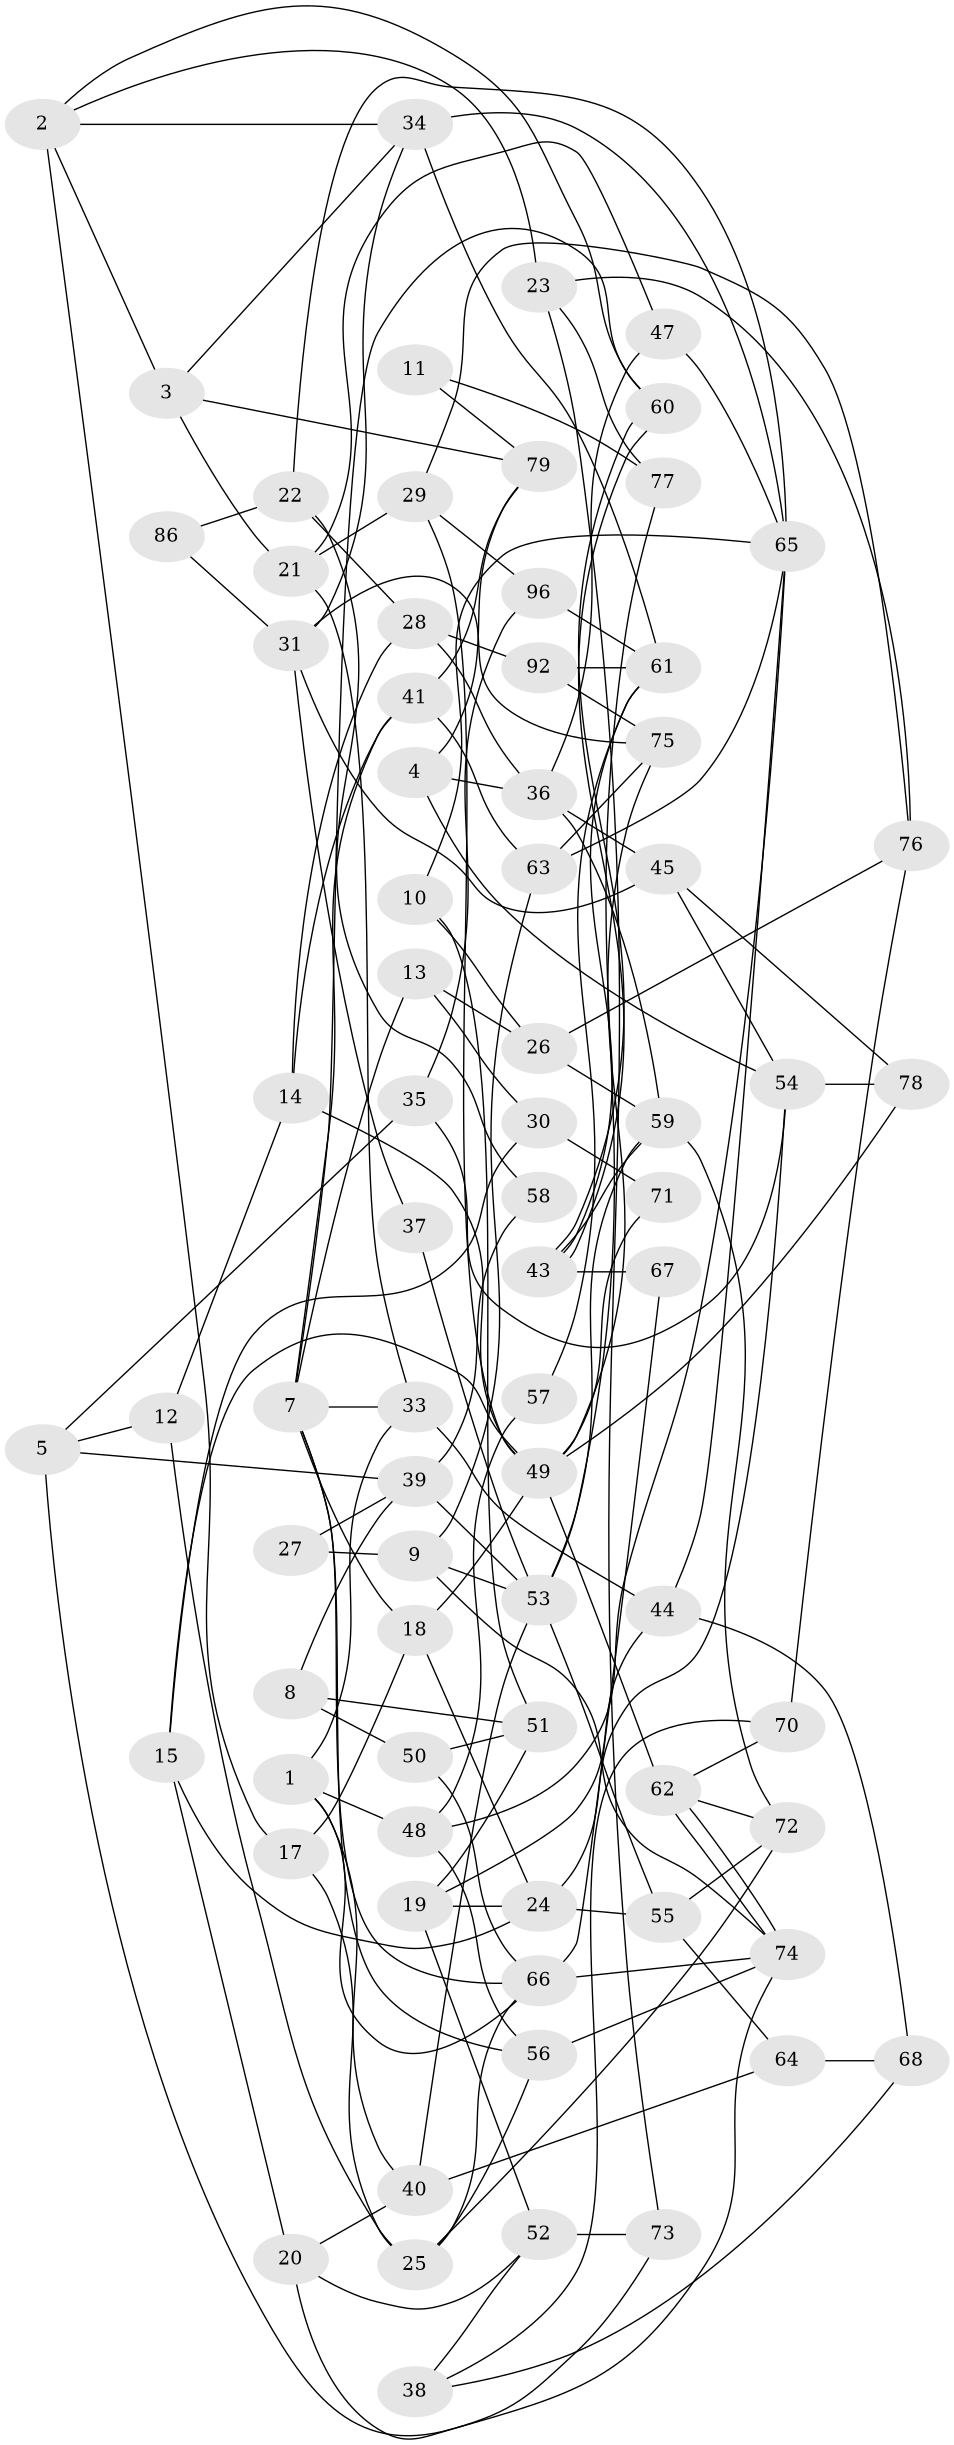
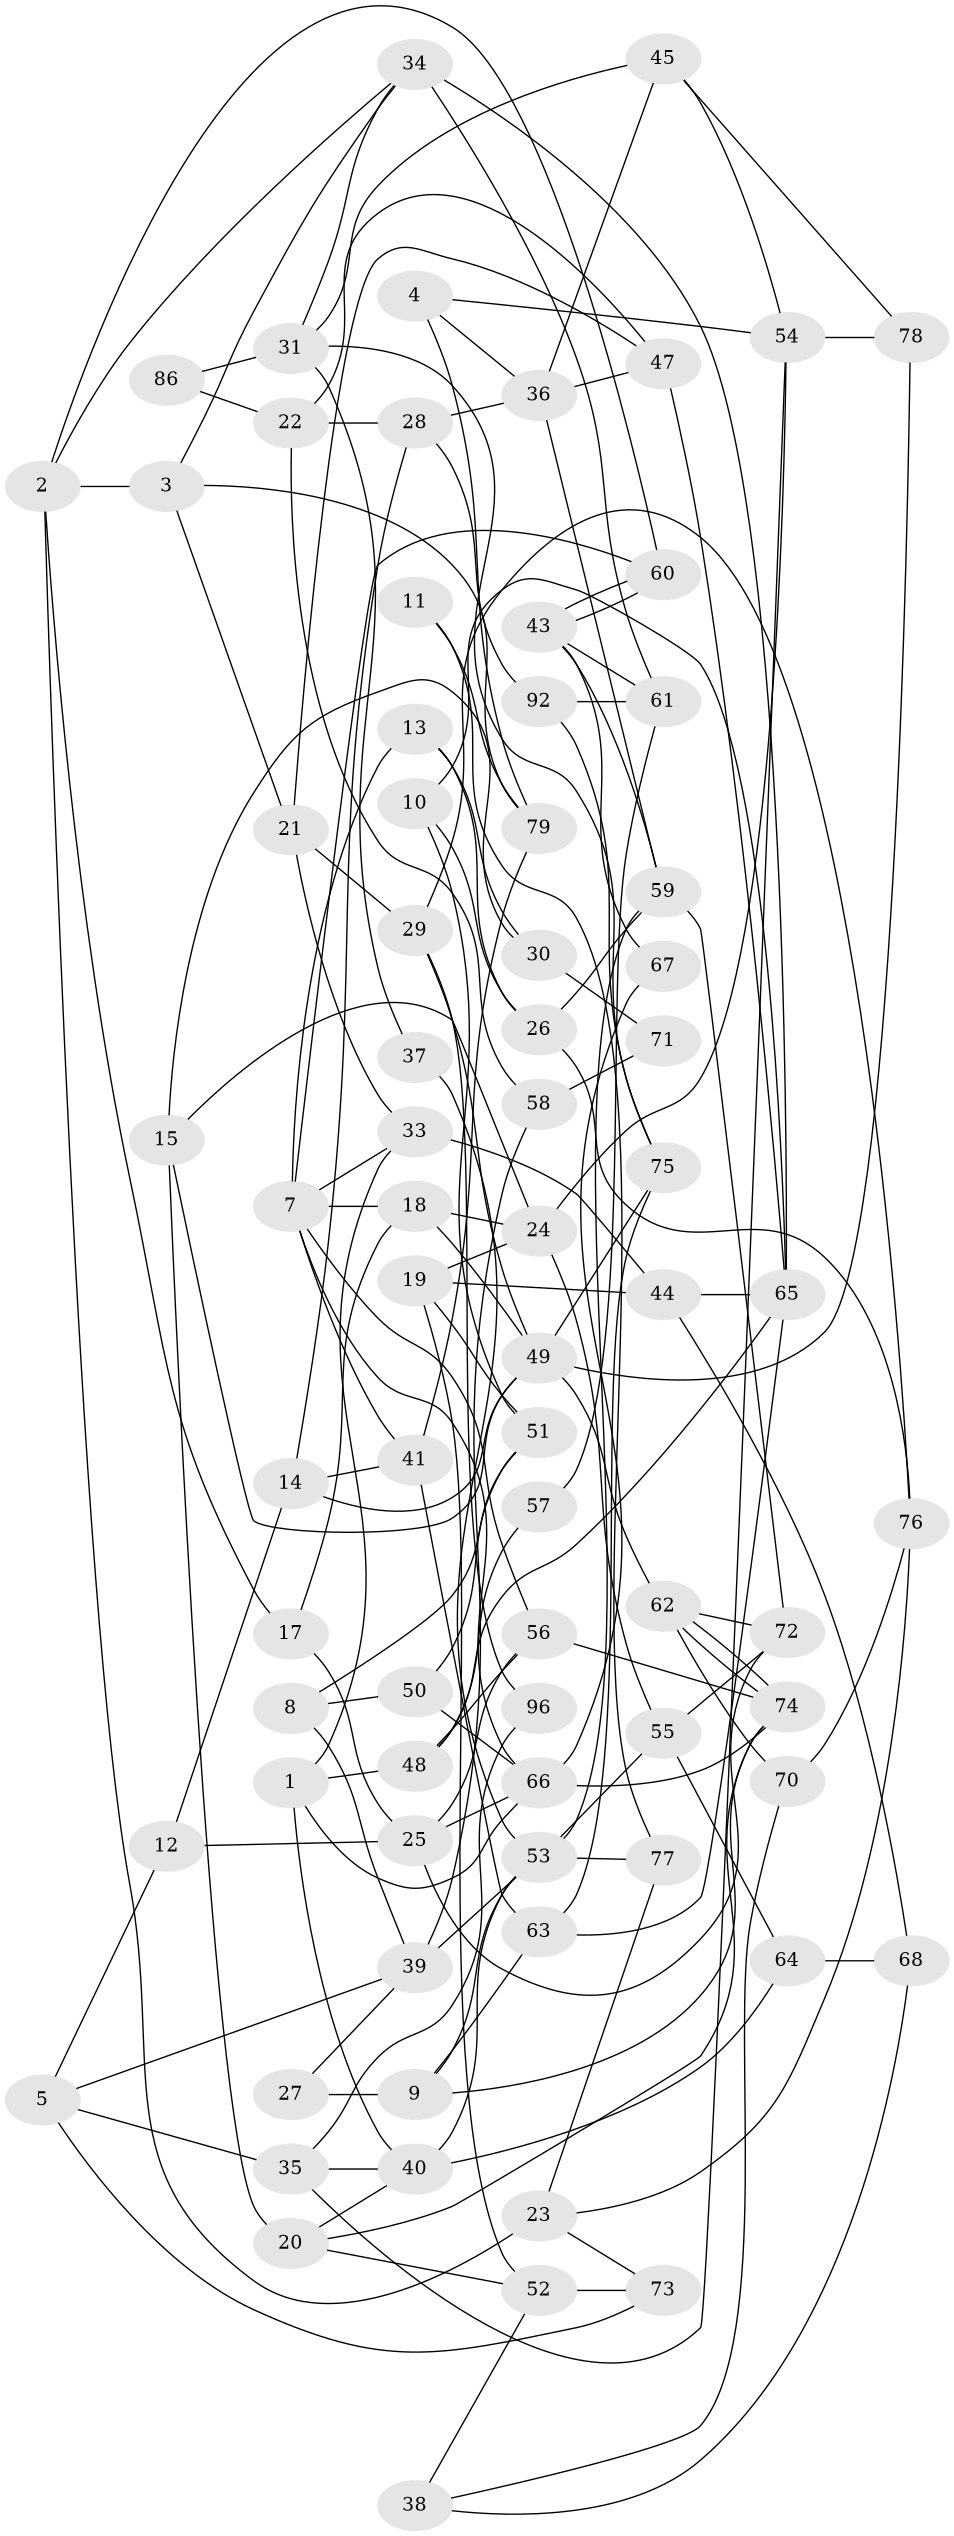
(529, 92) -> (432, 196)
(610, 636) -> none
(601, 1335) -> (601, 1073)
none -> (353, 2169)
